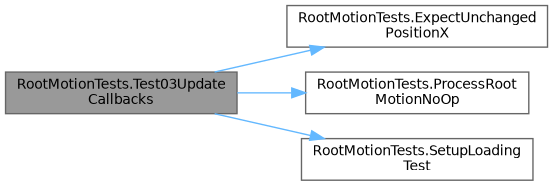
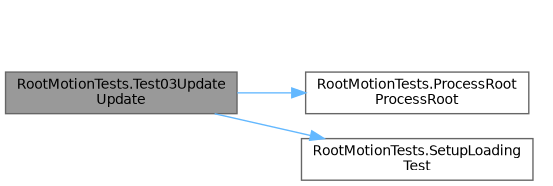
(417, 26) -> none
(121, 93) -> (121, 93)
(417, 93) -> (417, 93)
